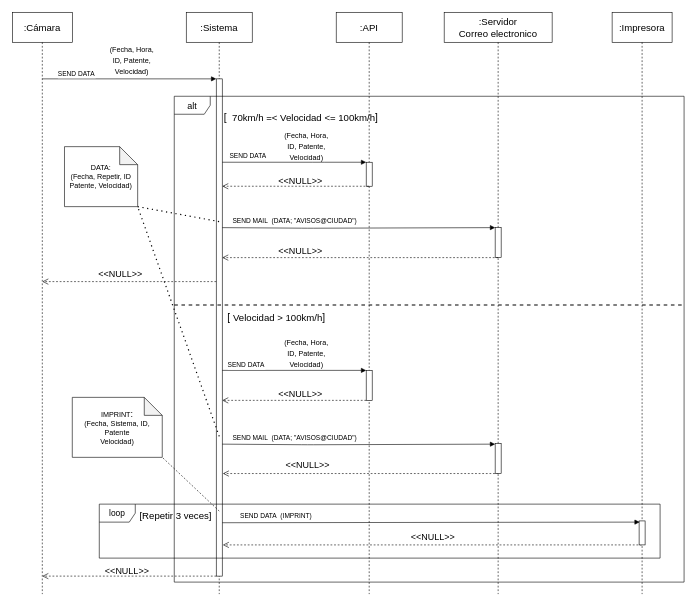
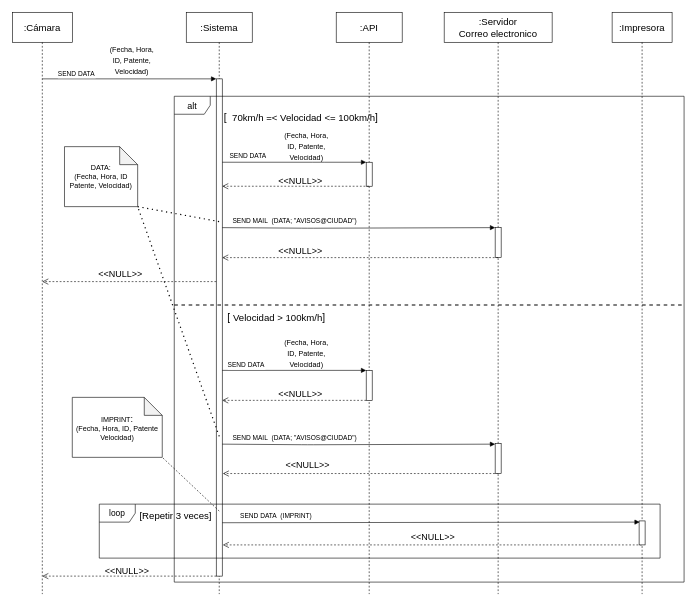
(101, 177) -> (101, 177)
(117, 428) -> (117, 428)
